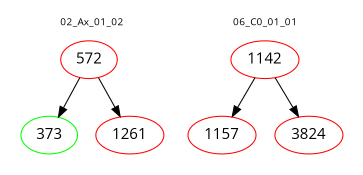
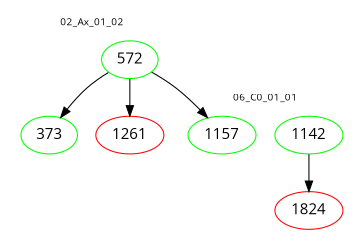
(89, 60) -> (130, 60)
(265, 60) -> (309, 135)
(246, 93) -> (187, 97)
(222, 135) -> (222, 135)
(309, 135) -> (309, 210)
